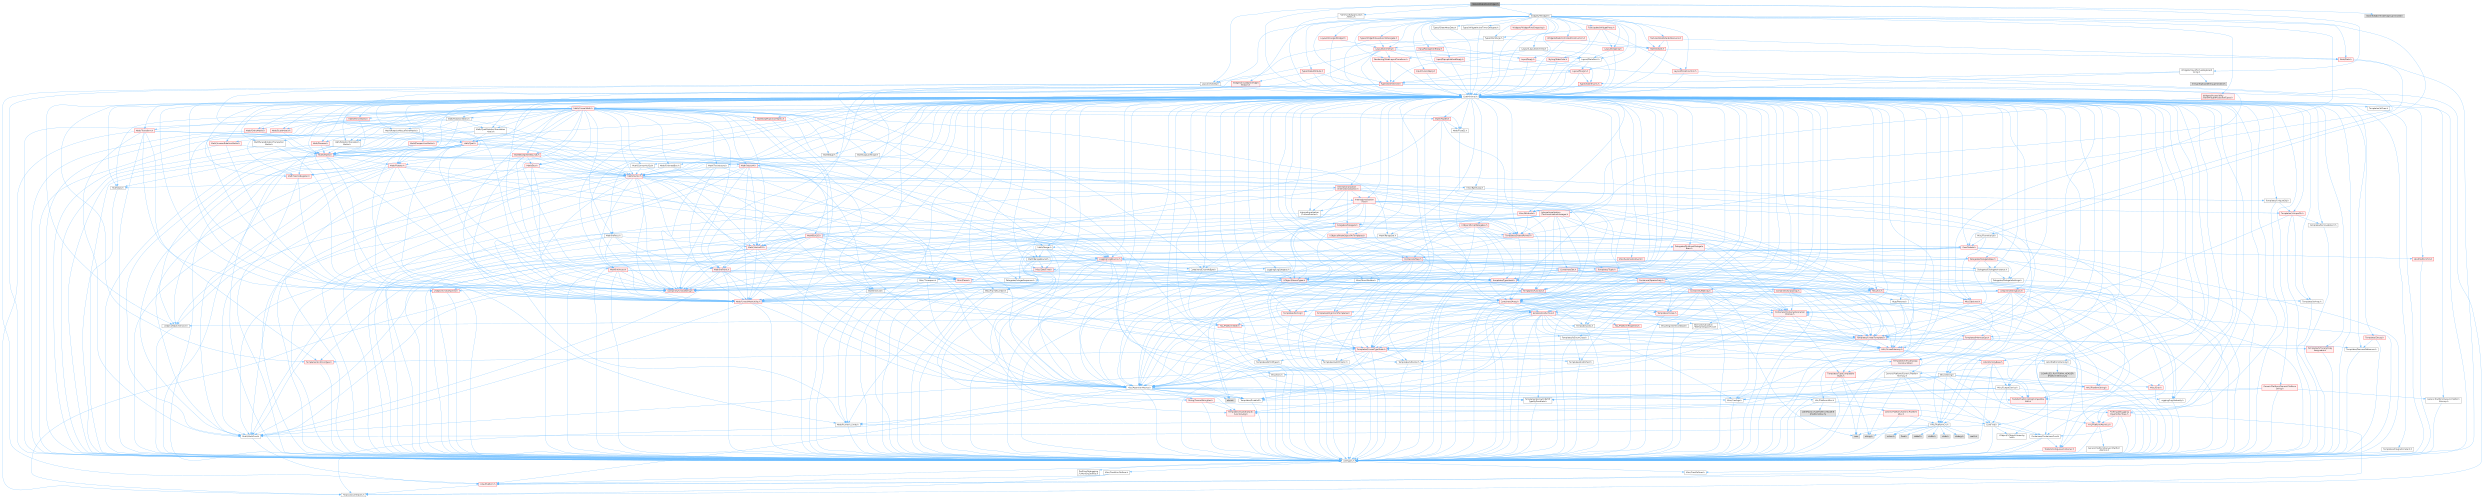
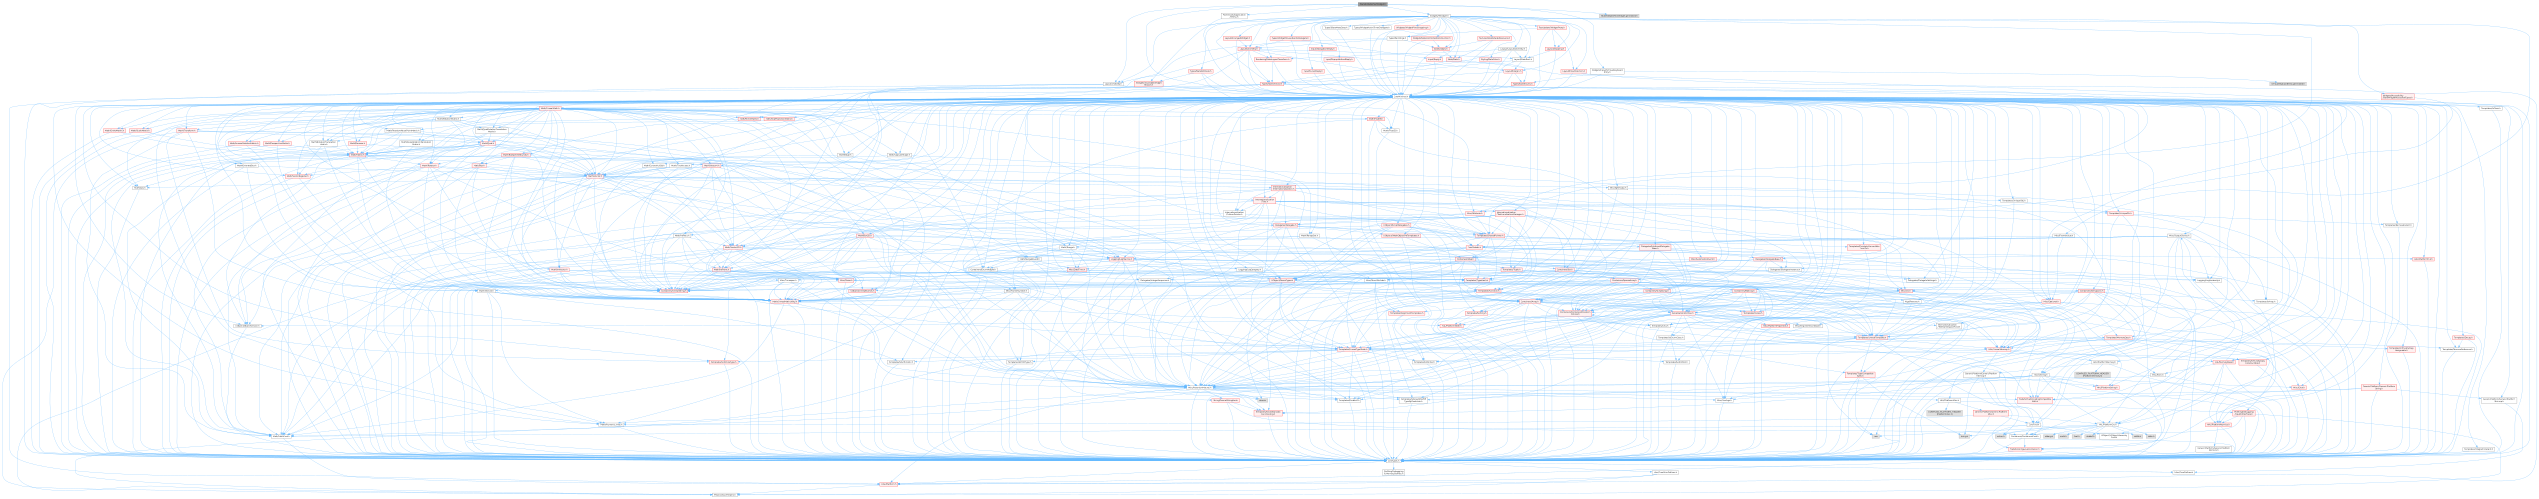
none -> (1864, 247)
(2111, 292) -> (1826, 240)
